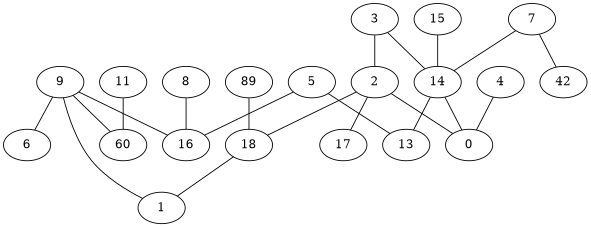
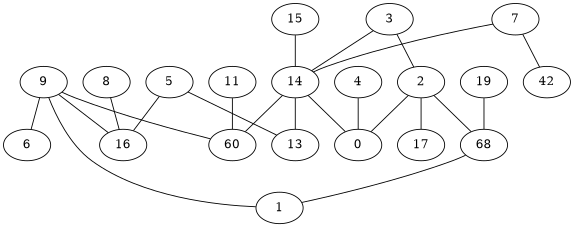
(249, 82) -> (484, 82)
none -> (264, 113)
(249, 145) -> (484, 145)
